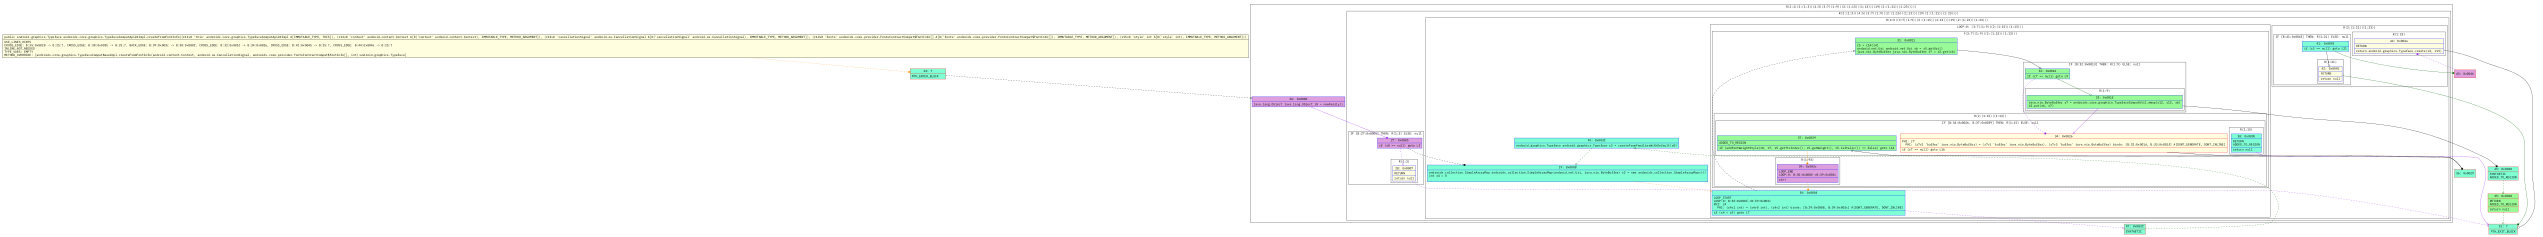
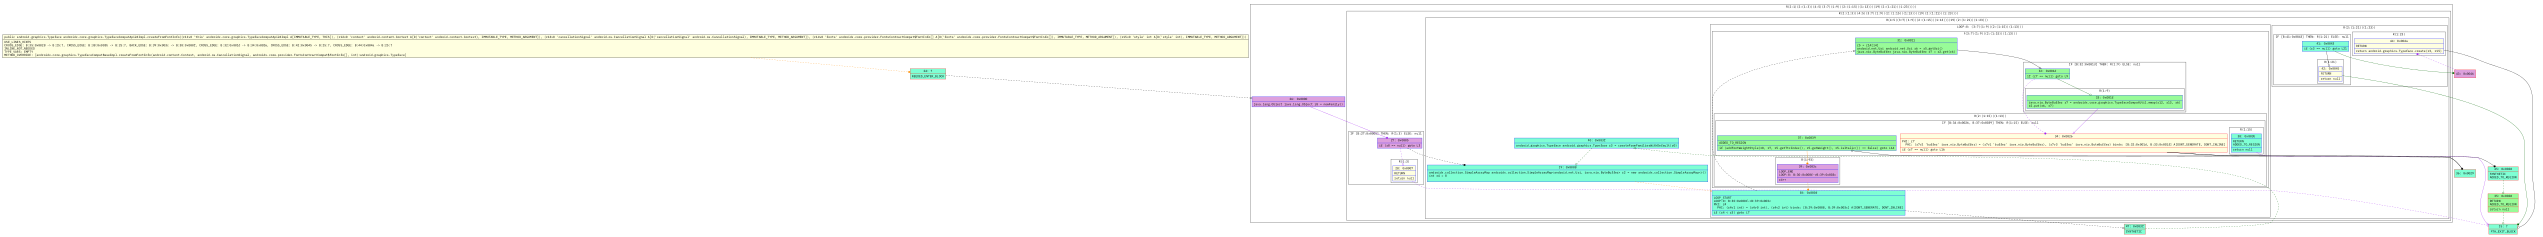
(925, 76) -> (928, 76)
(2343, 121) -> (2331, 156)
(1965, 215) -> (1965, 215)
